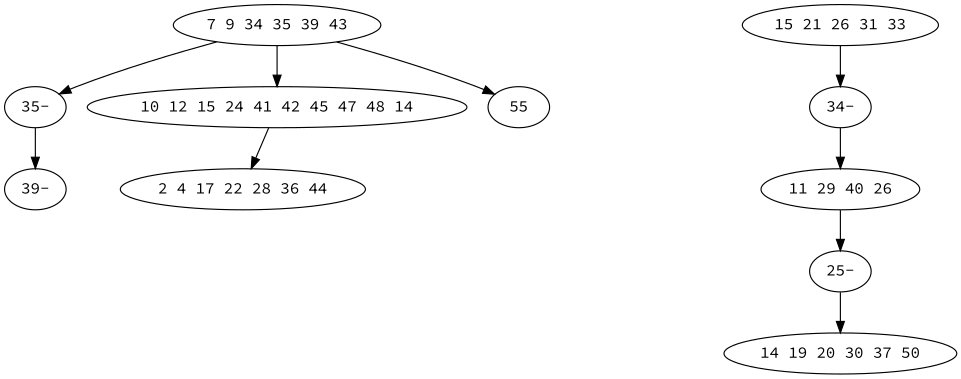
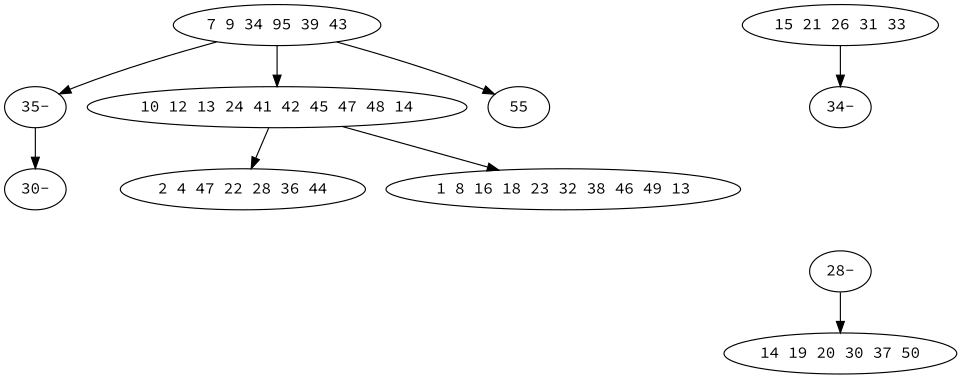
(277, 25) -> (277, 25)
(277, 107) -> (277, 107)
(35, 189) -> (35, 189)
(243, 189) -> (243, 189)
none -> (563, 189)
(840, 189) -> none
(840, 271) -> (840, 271)
